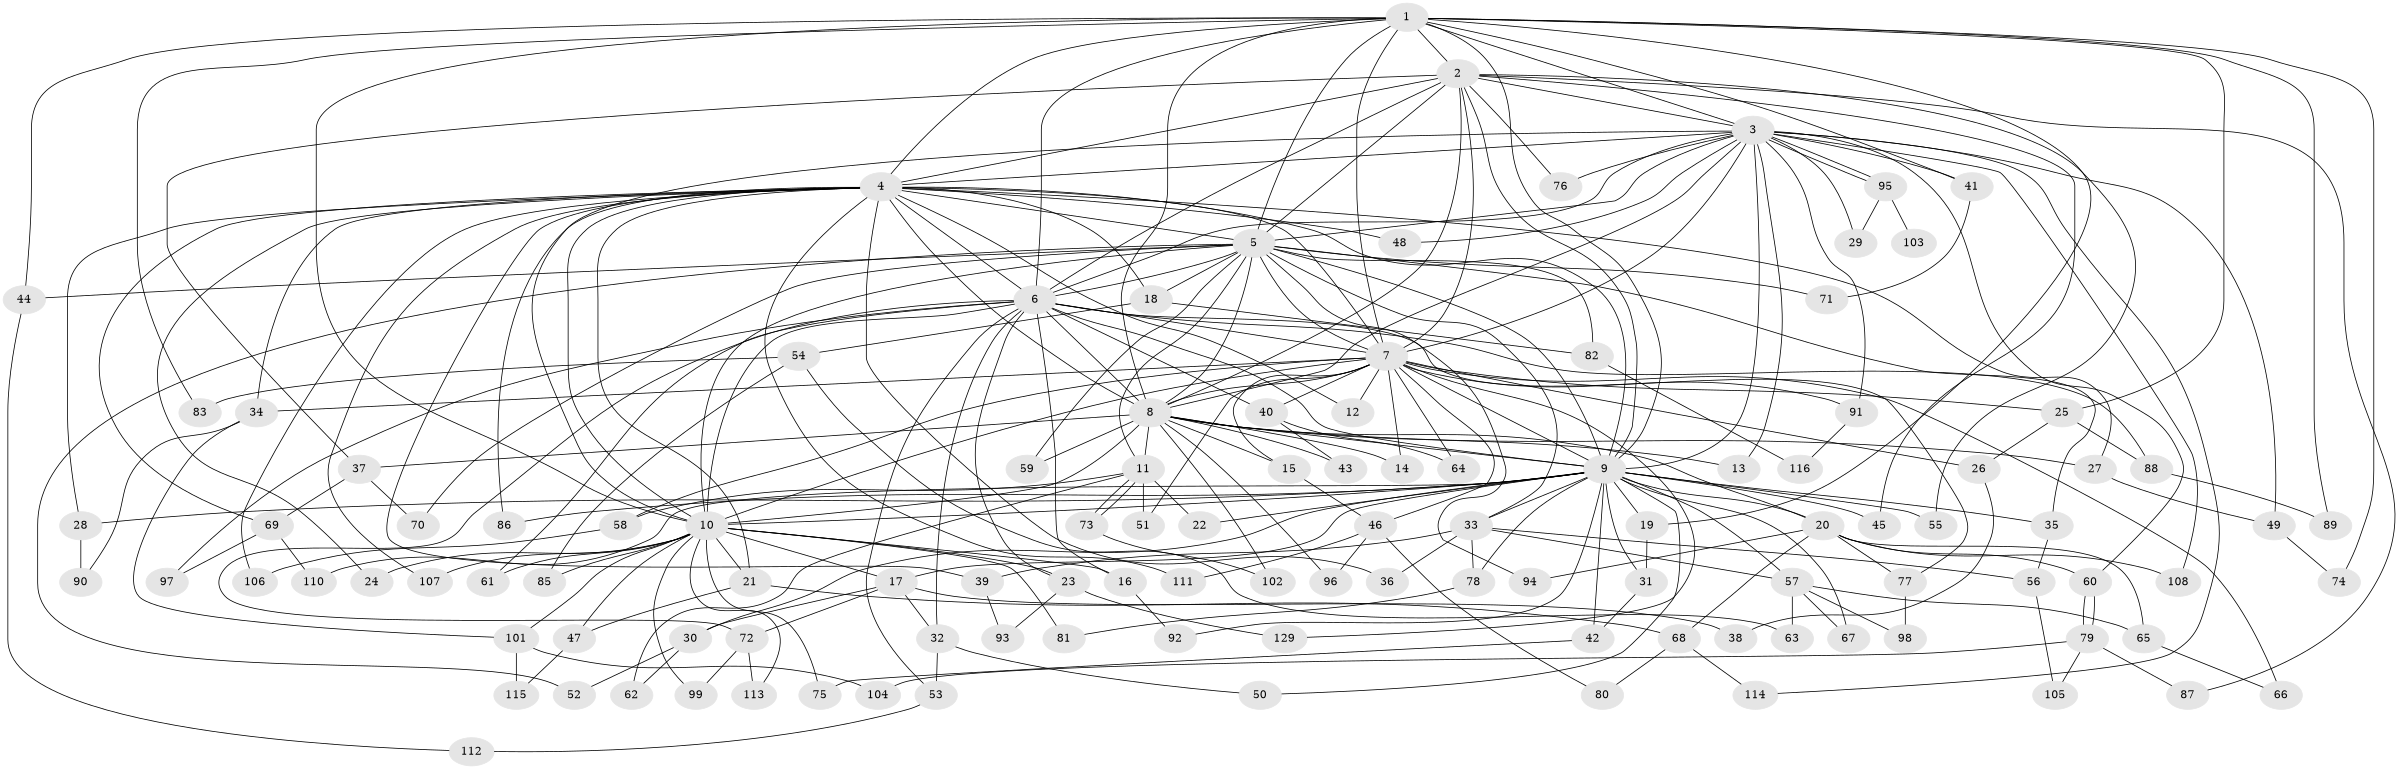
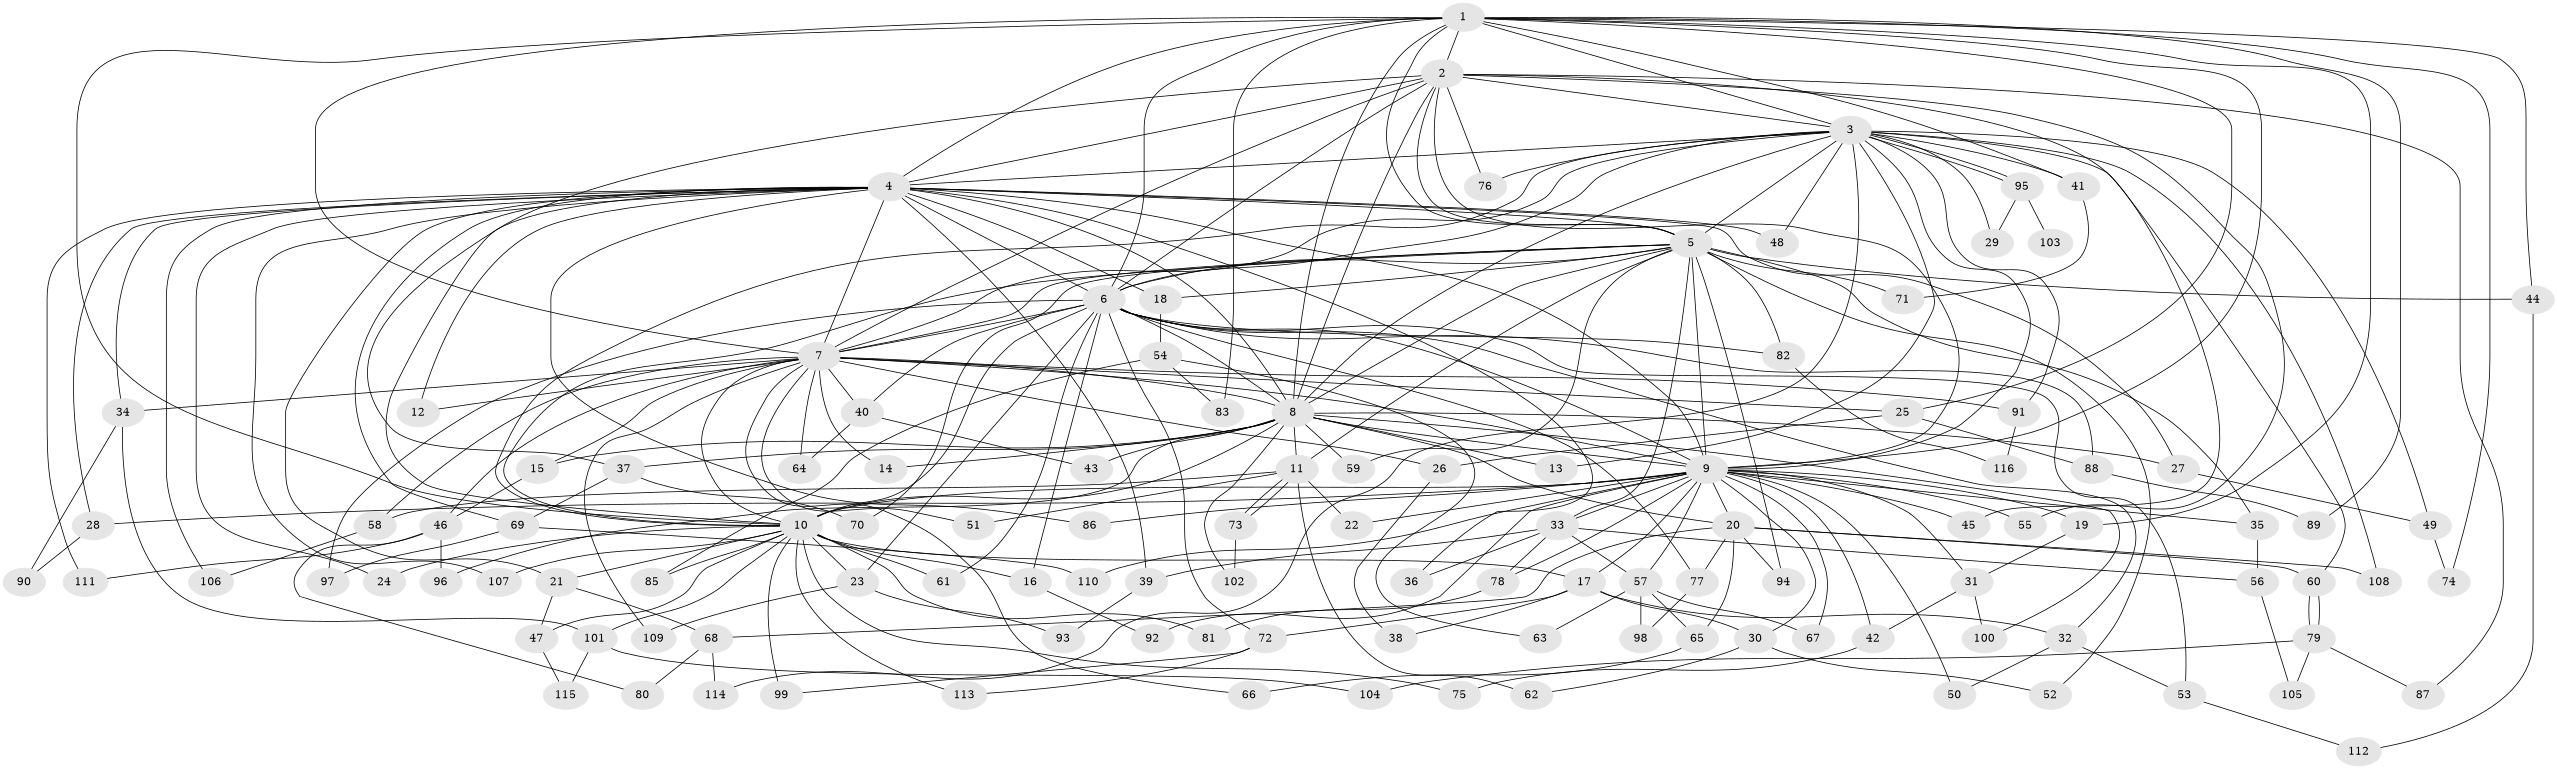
(1412, 333) -> (1602, 339)
(1285, 639) -> (654, 639)
none -> (1985, 639)
